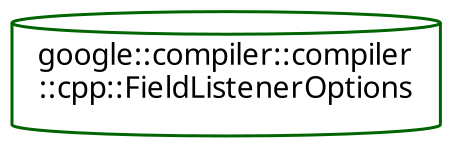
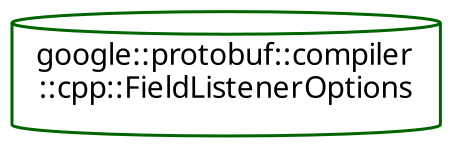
(226, 74) -> (226, 74)
